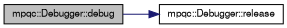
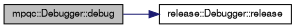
(221, 14) -> (225, 14)
